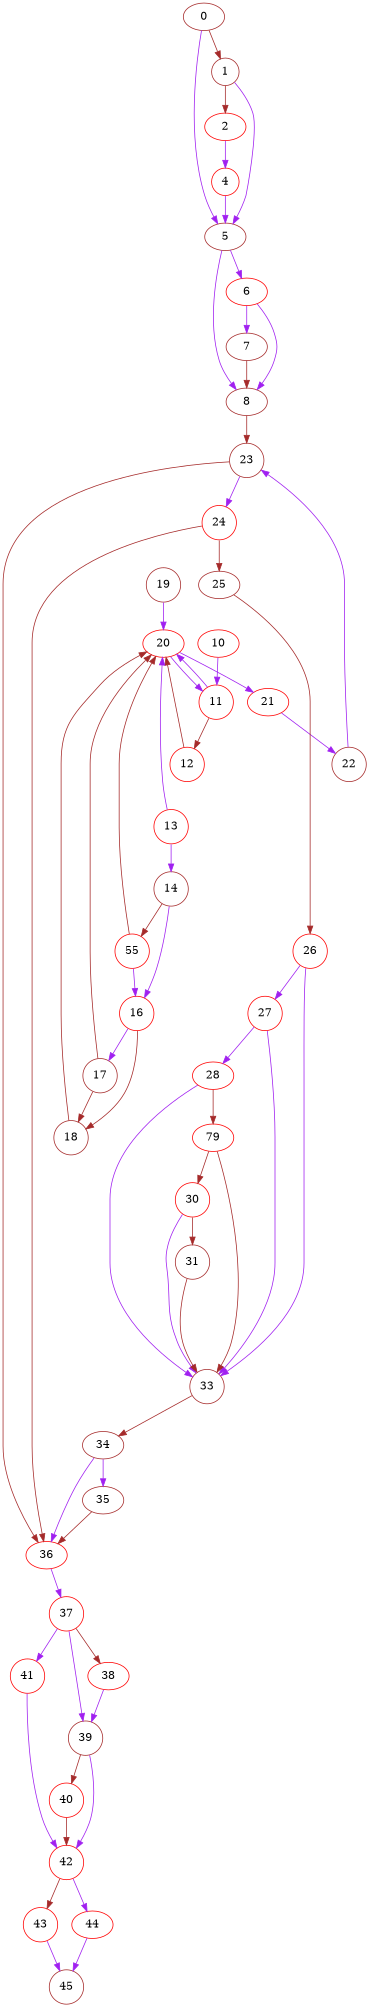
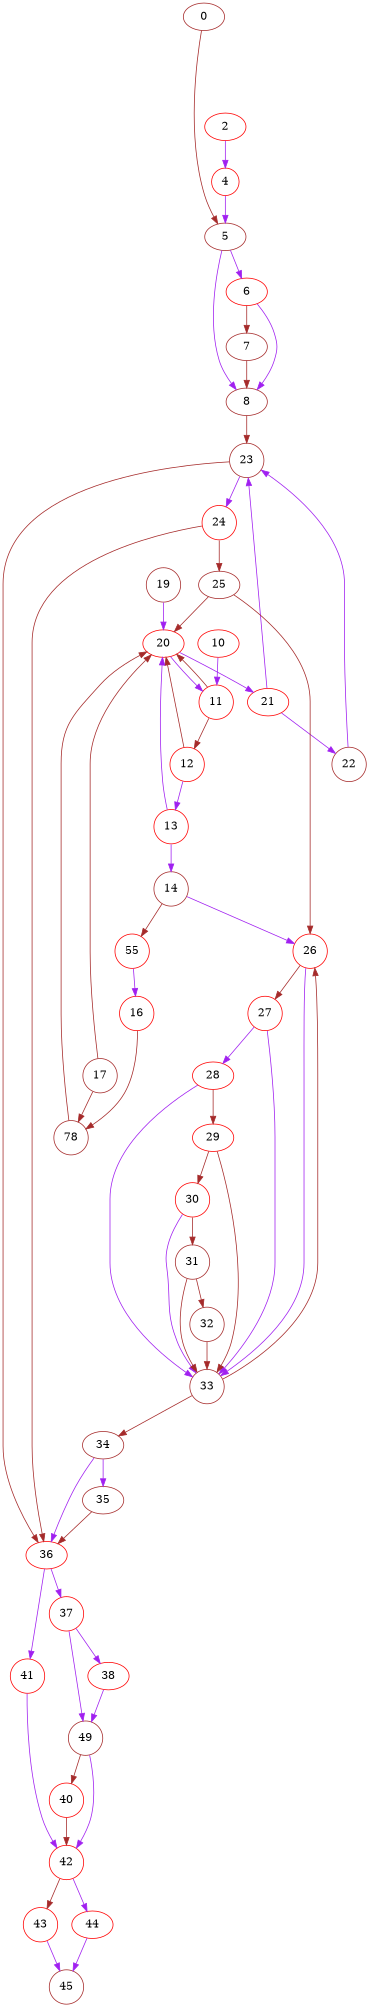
(225, 72) -> none
(194, 125) -> (194, 125)
(247, 316) -> (247, 316)
none -> (258, 587)
(195, 673) -> (195, 673)
none -> (180, 792)
(119, 796) -> (194, 611)
(162, 949) -> (237, 919)
(290, 979) -> (290, 979)
(120, 1041) -> none
(71, 1138) -> (71, 1138)
(213, 1138) -> (213, 1138)
none -> (318, 1198)
none -> (207, 1324)
(49, 1642) -> (38, 1610)
(86, 1643) -> (86, 1643)
(86, 1738) -> (86, 1738)
